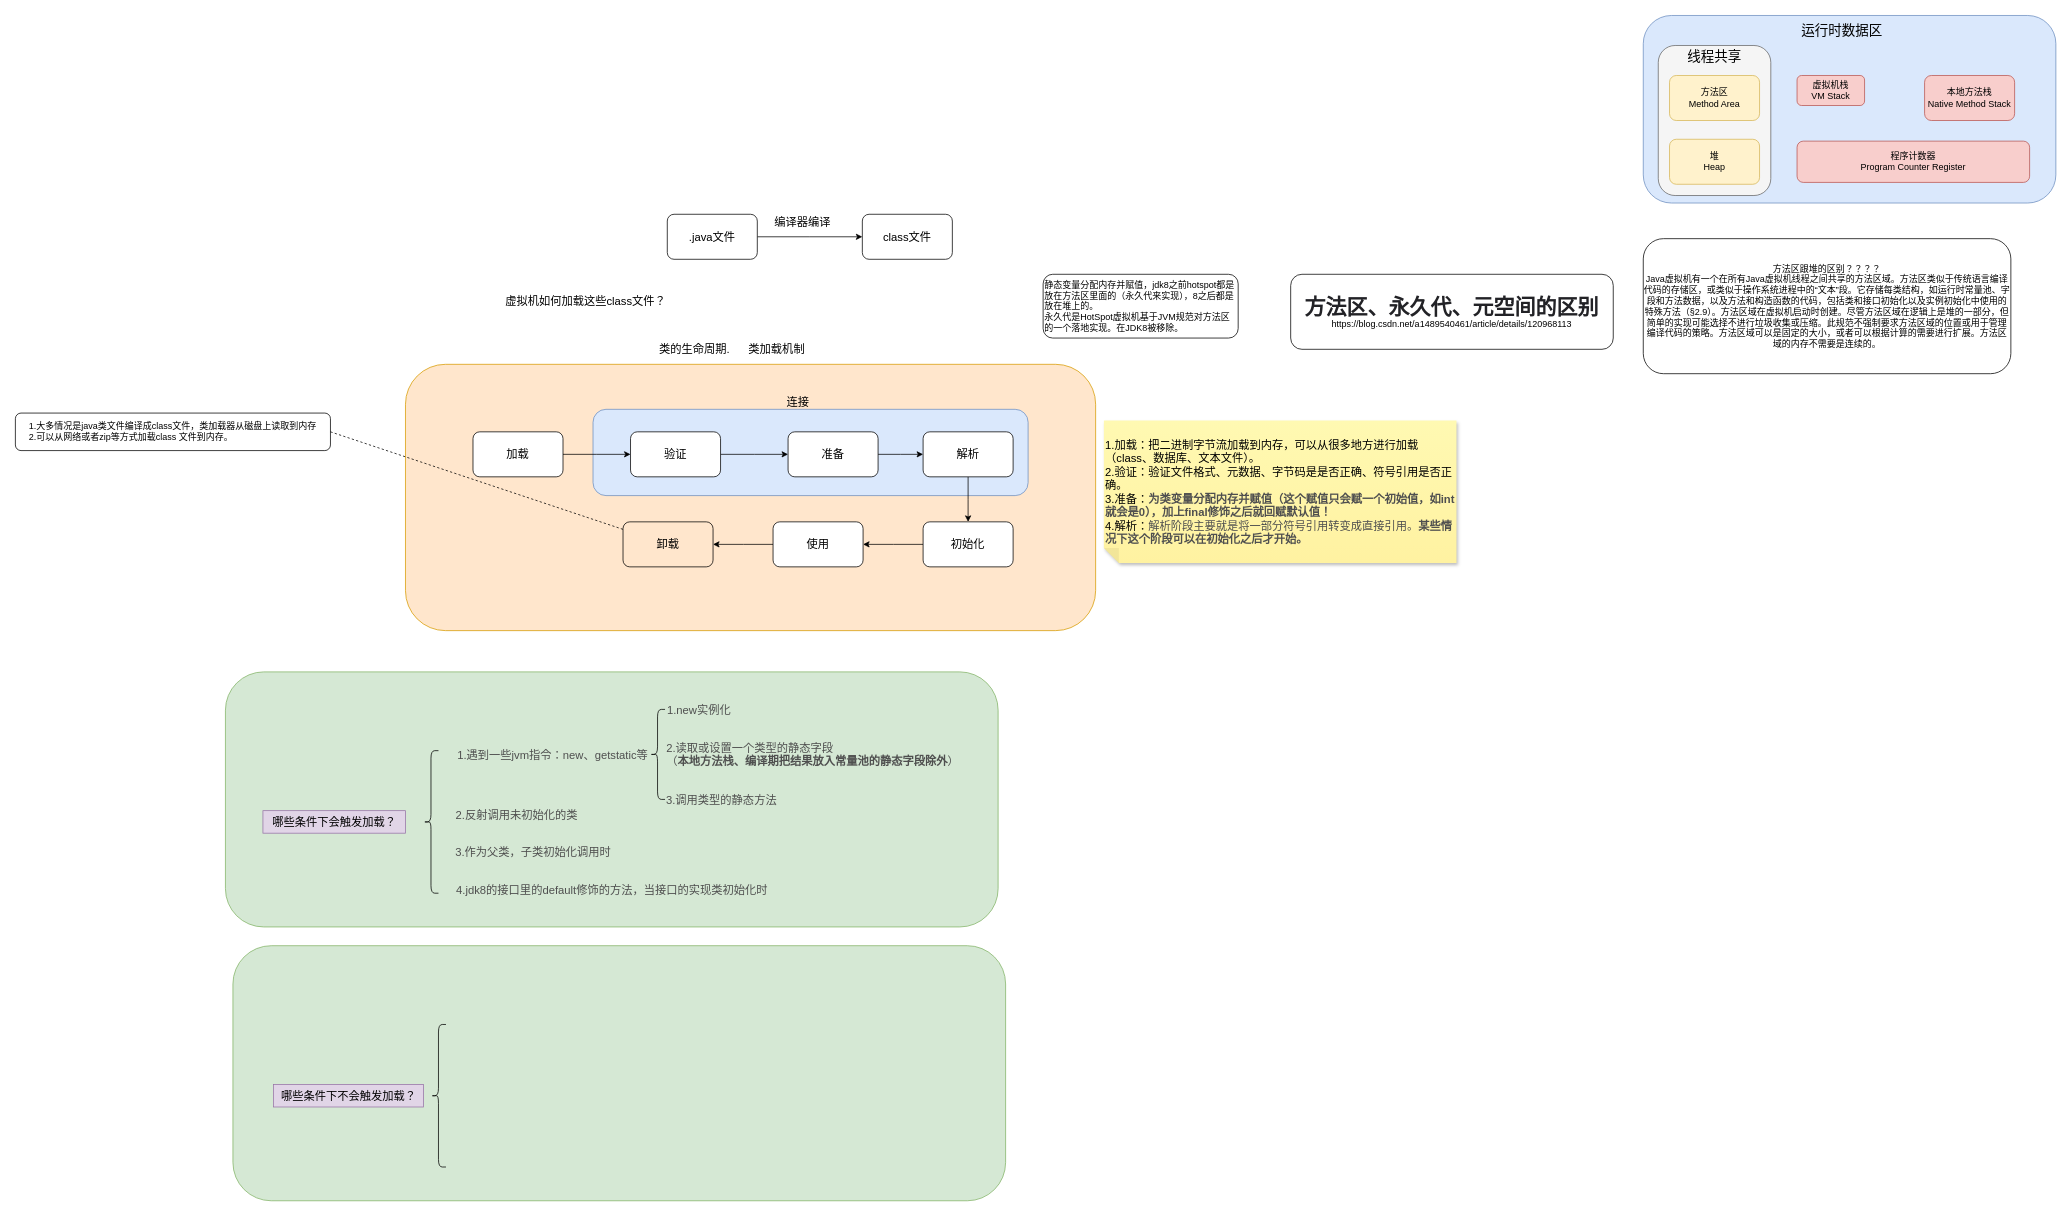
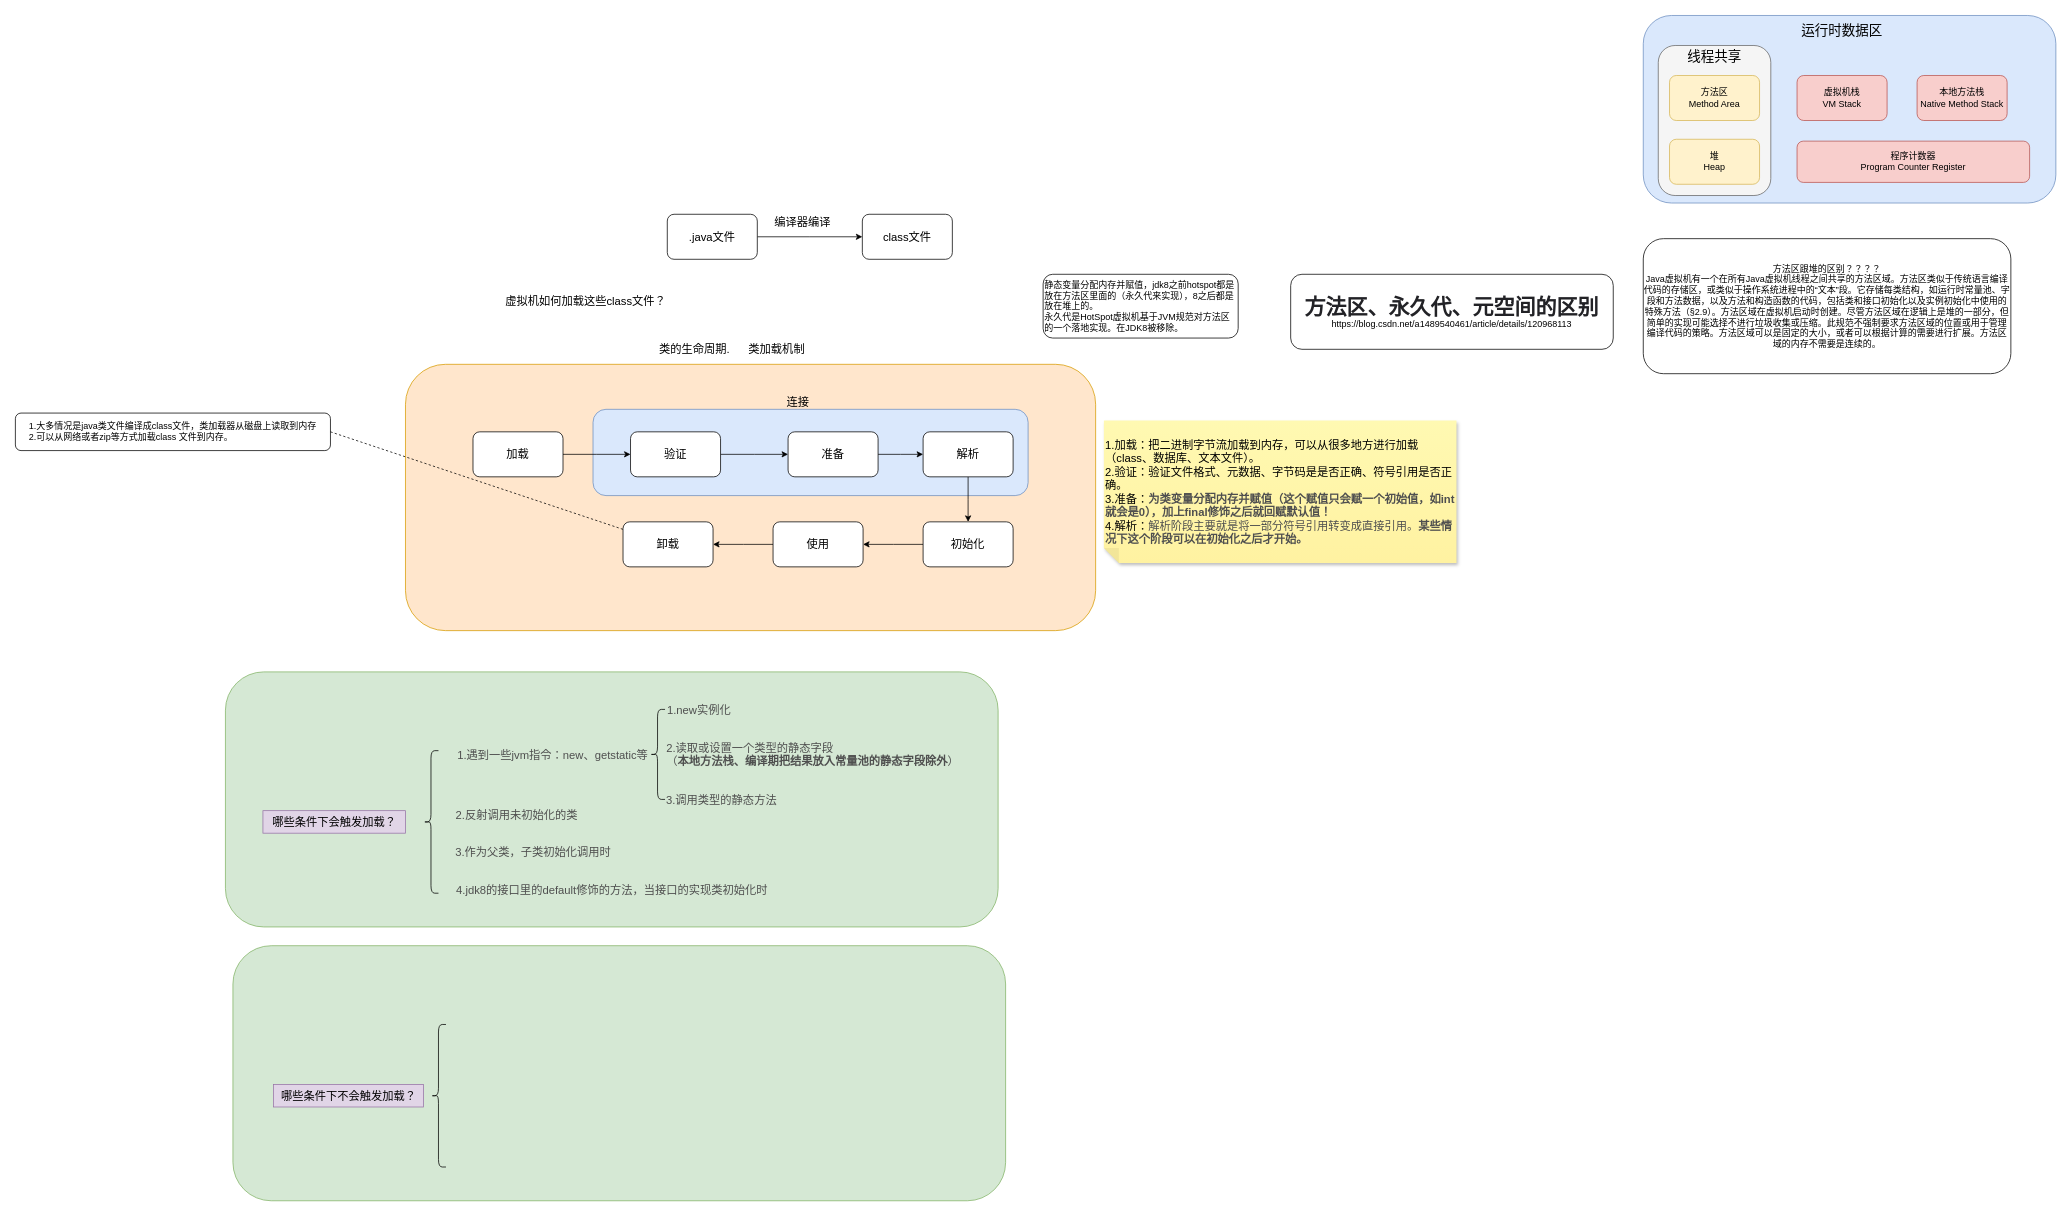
(1830, 90) -> (1842, 98)
(1969, 98) -> (1962, 98)
(668, 544) -> (668, 544)
